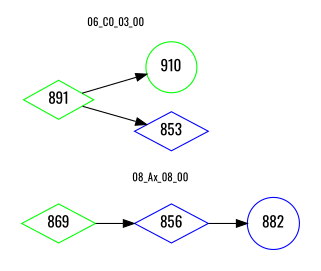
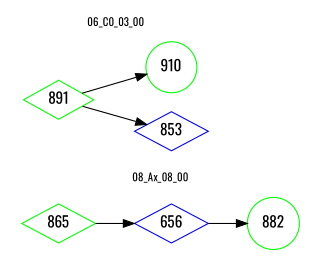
(59, 223) -> (59, 223)
(171, 223) -> (171, 223)
(273, 223) -> (273, 223)
